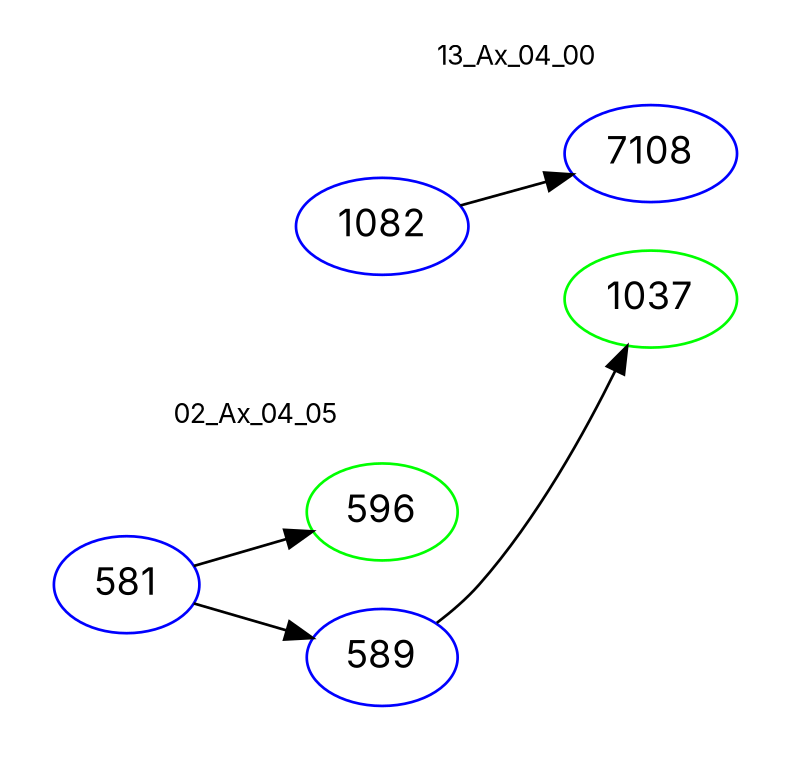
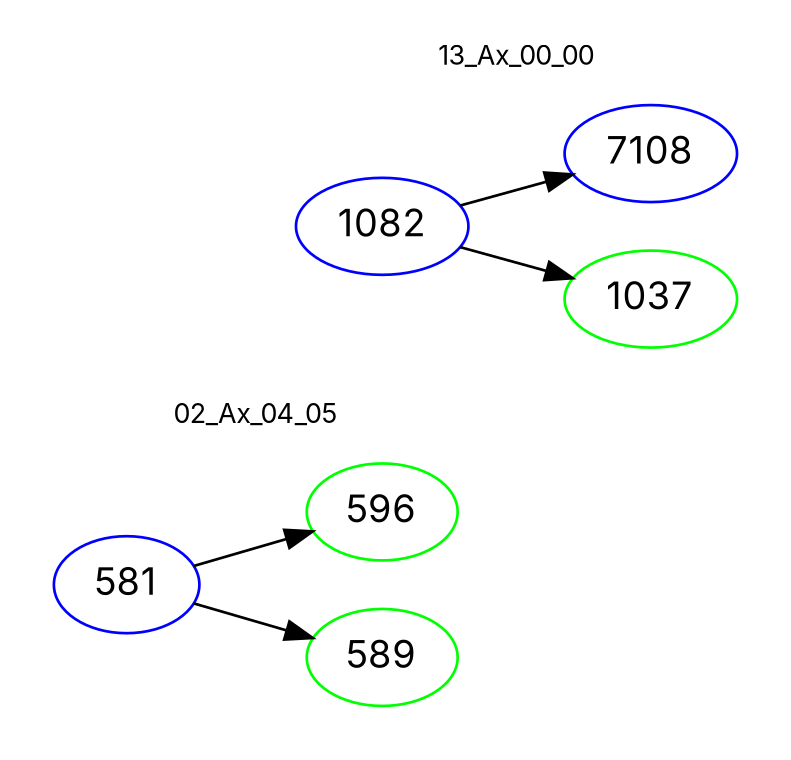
(516, 58) -> (516, 58)
(539, 506) -> (503, 259)
(382, 657) -> (382, 657)
